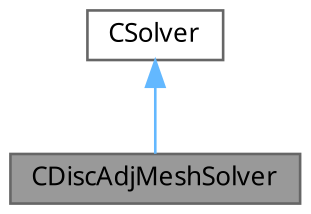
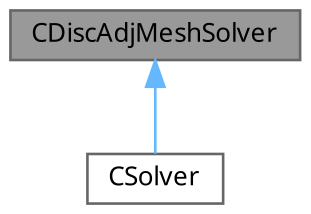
(155, 120) -> (155, 120)
